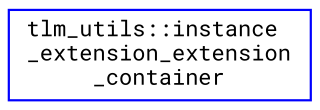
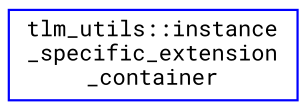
(160, 55) -> (153, 55)
